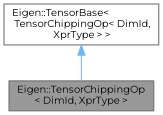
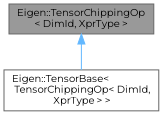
(81, 68) -> (81, 57)
